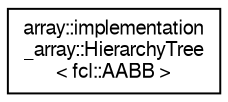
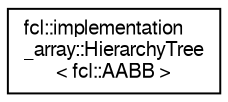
(114, 51) -> (114, 51)
